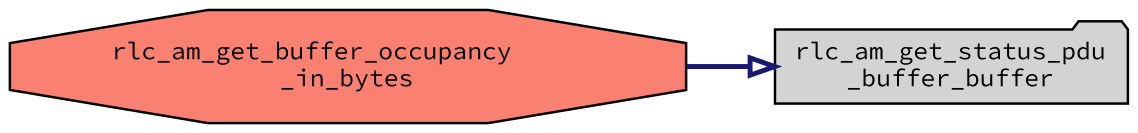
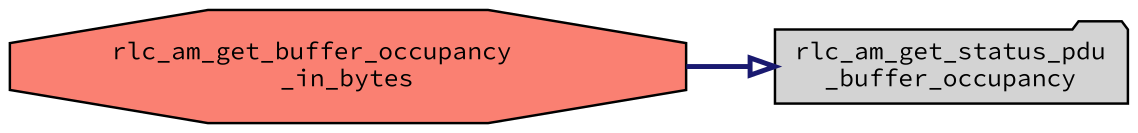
(951, 67) -> (951, 67)
